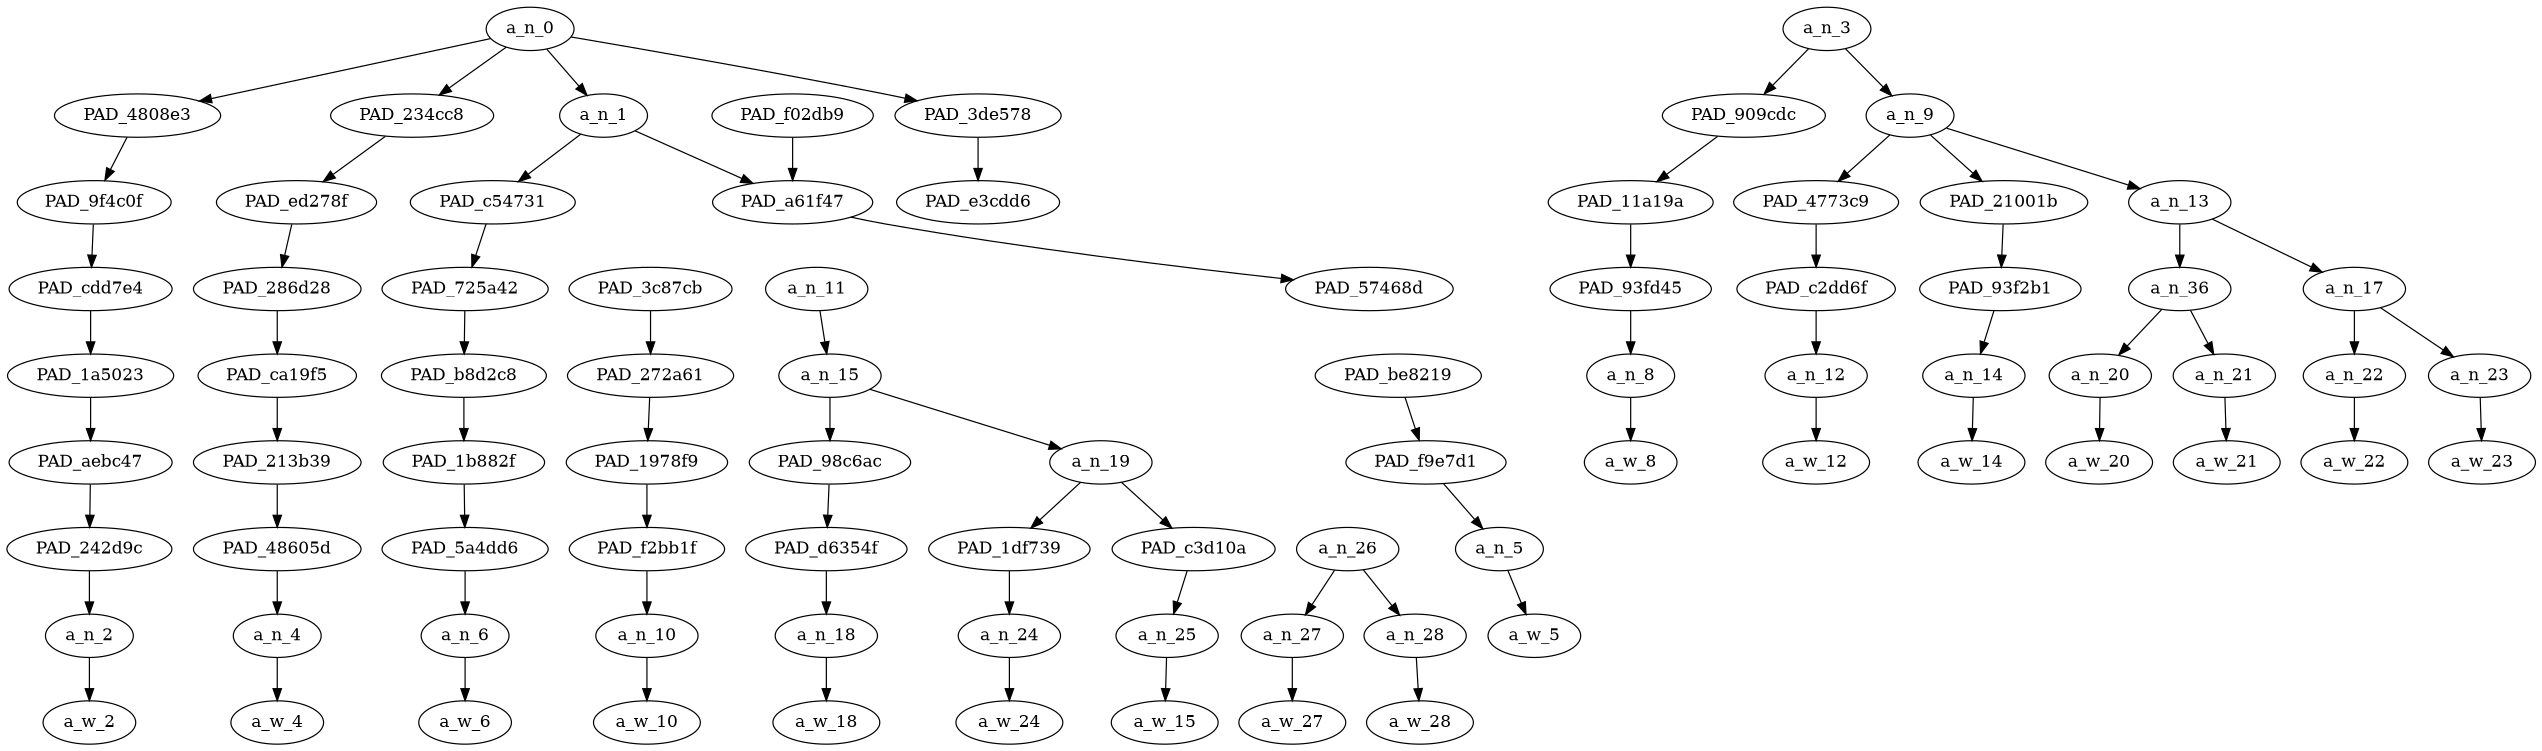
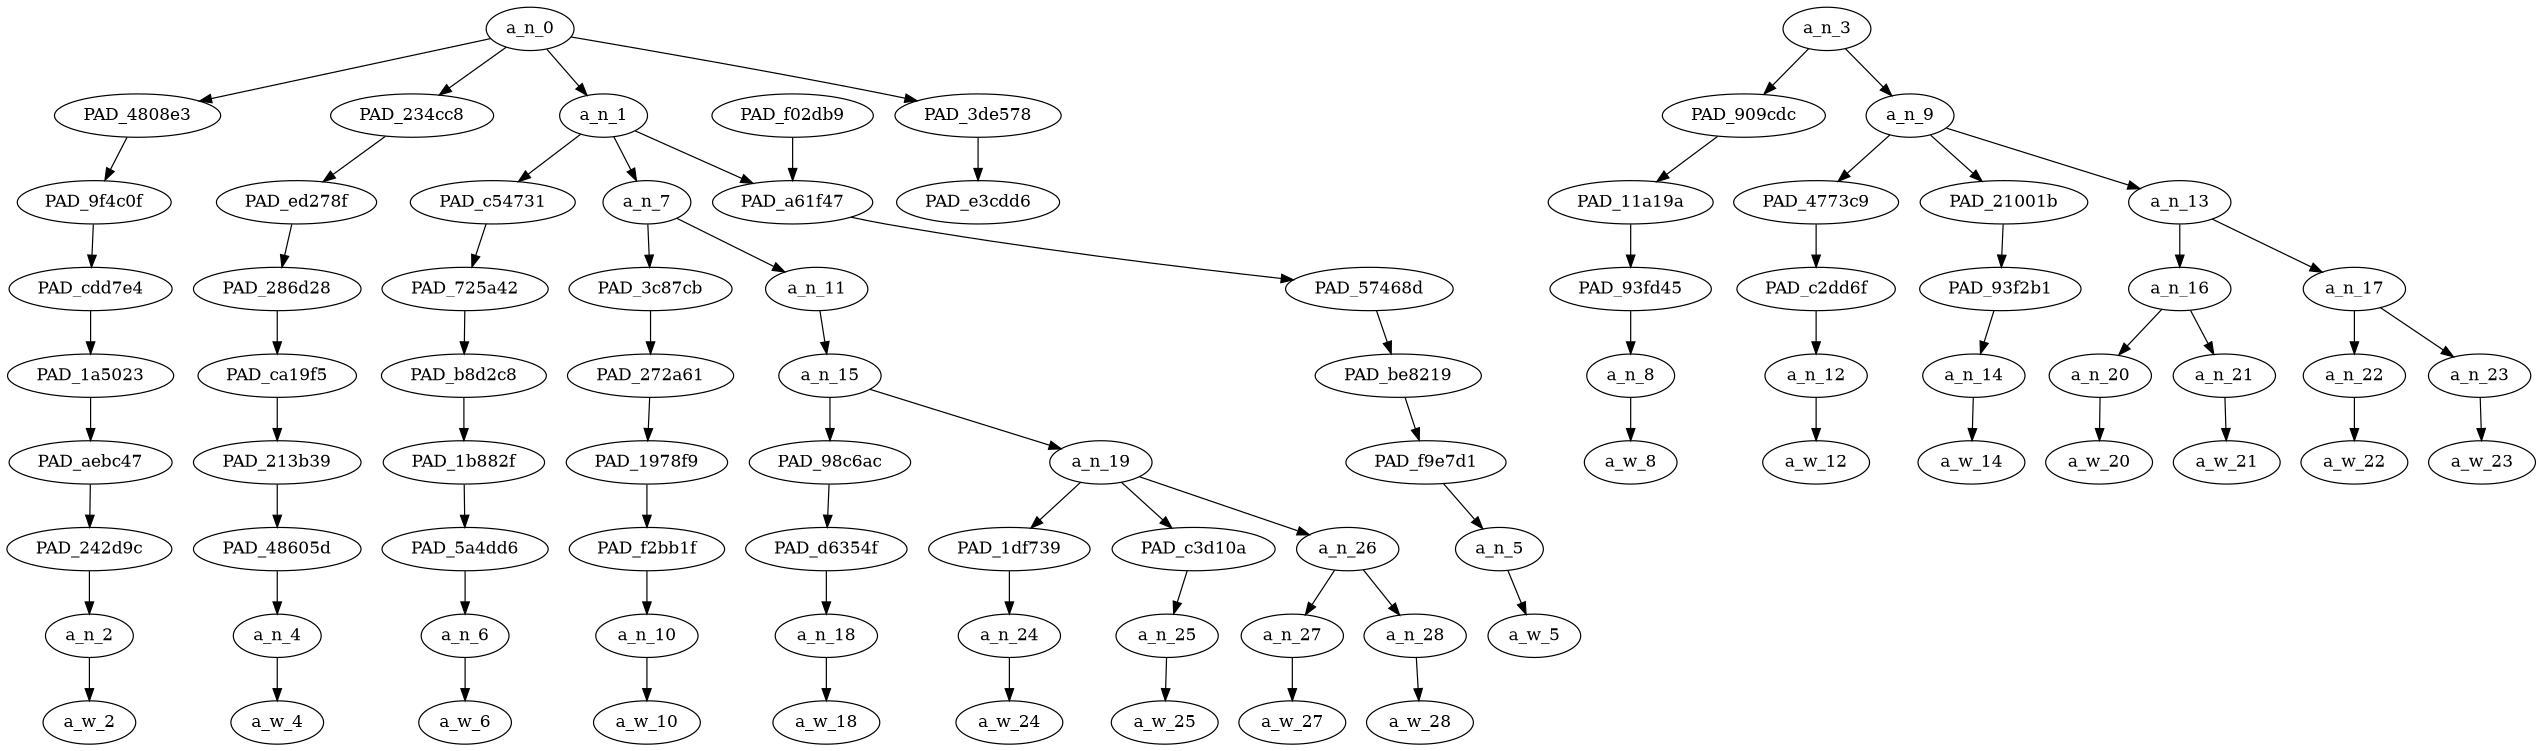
none -> (647, 202)
(2180, 289) -> (2180, 289)
none -> (1382, 326)
none -> (1218, 504)
(1165, 722) -> (1165, 722)
